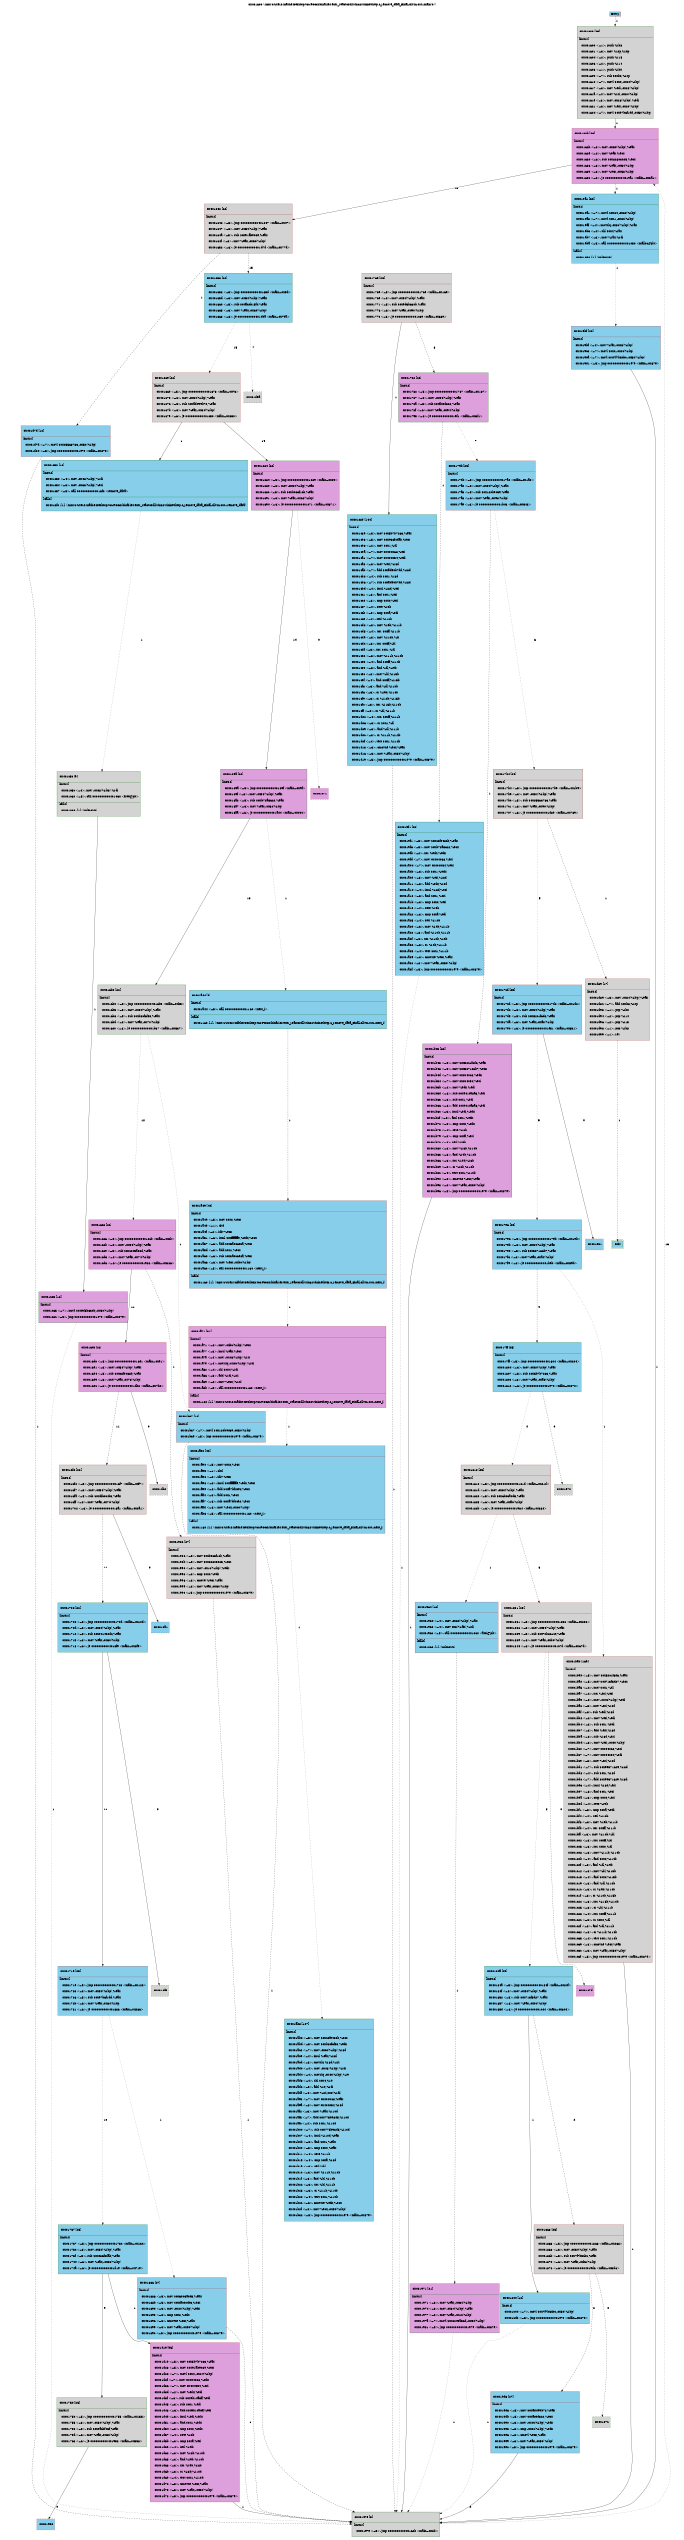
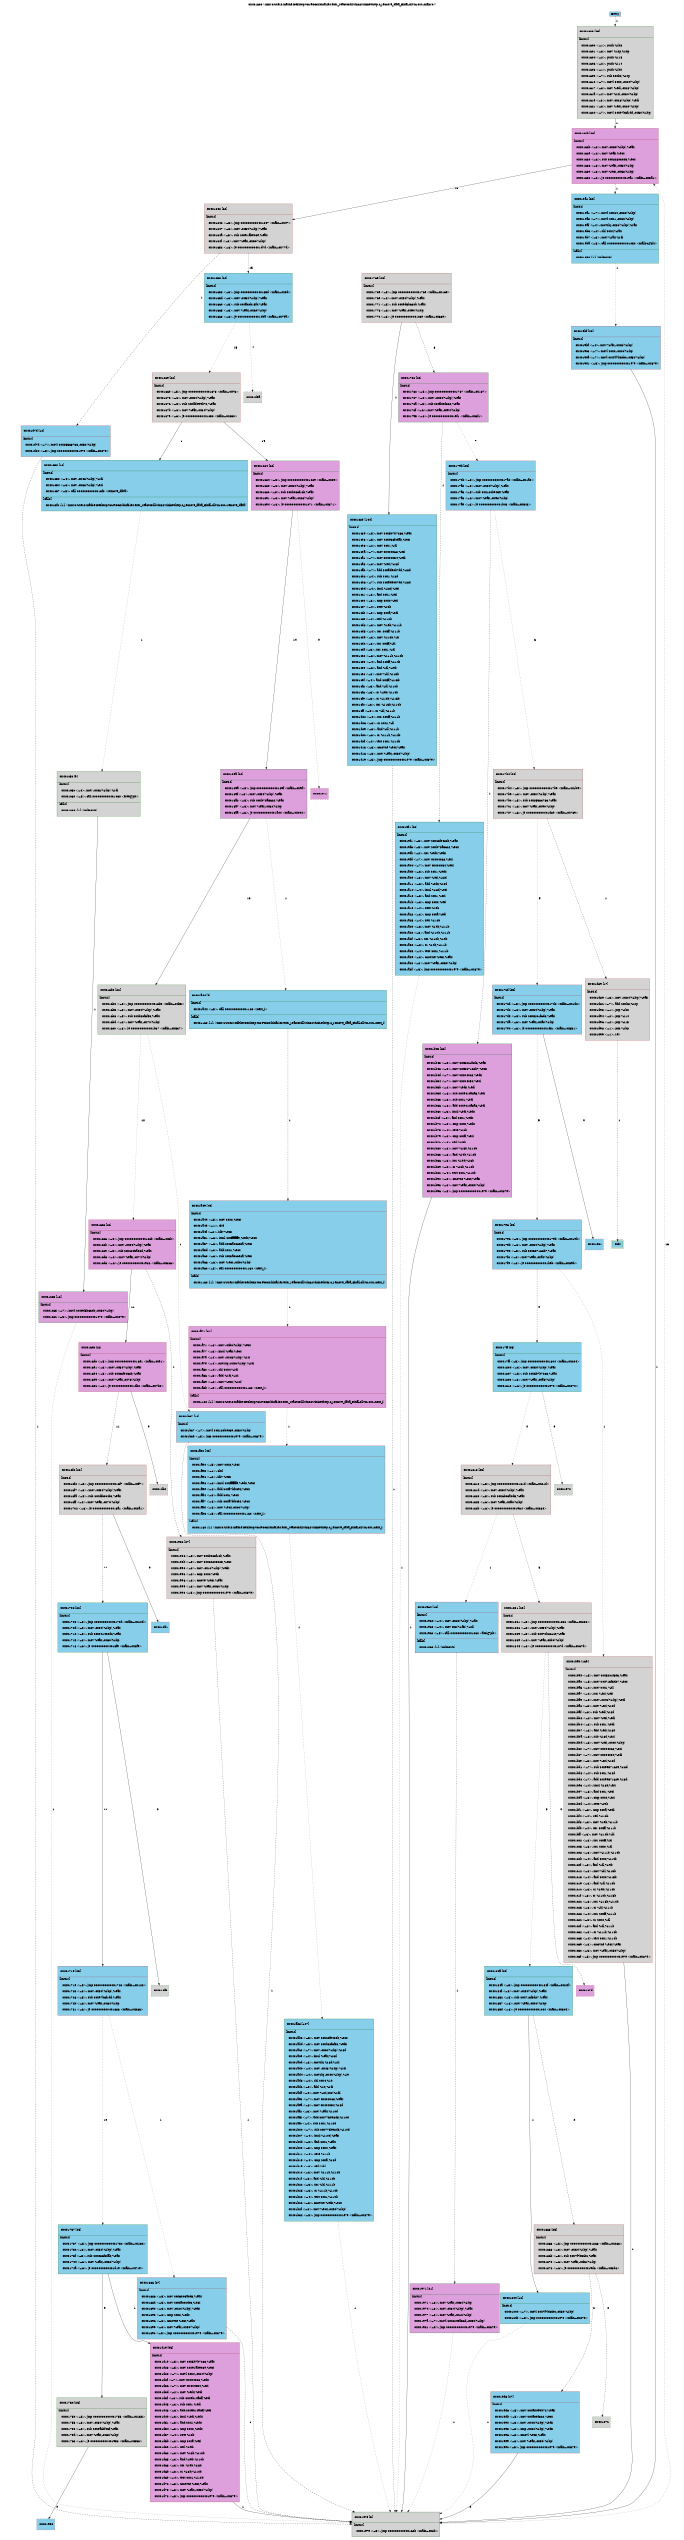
none -> (358, 2367)
